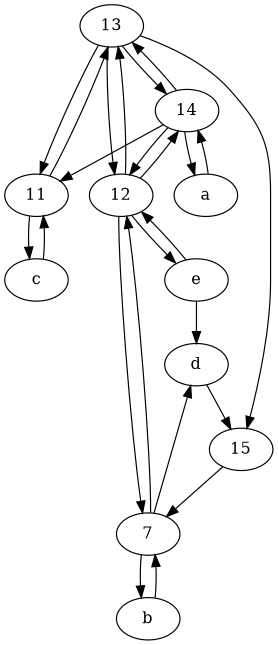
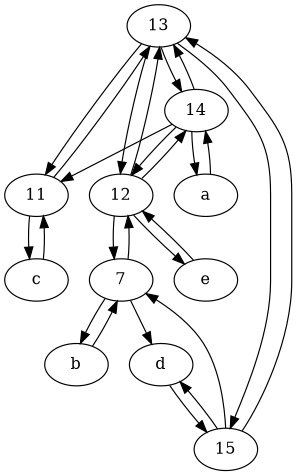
none -> (292, 224)
(196, 317) -> (203, 409)
